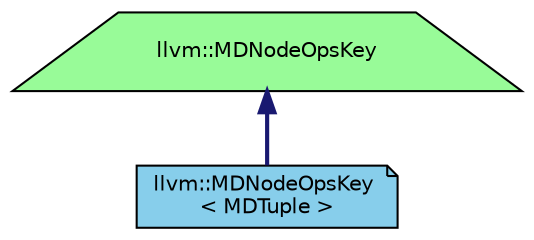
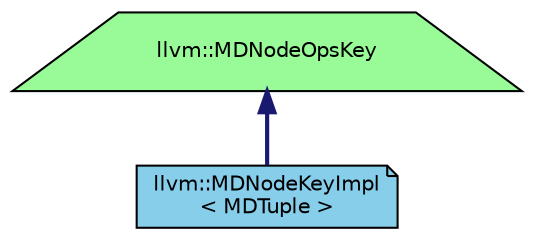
(267, 197) -> (267, 197)
